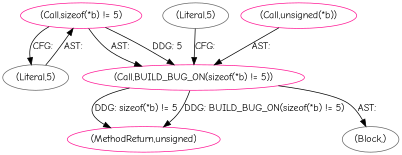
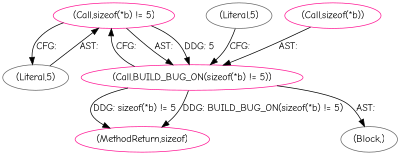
(299, 16) -> (333, 16)
none -> (118, 55)
(144, 139) -> (142, 139)
